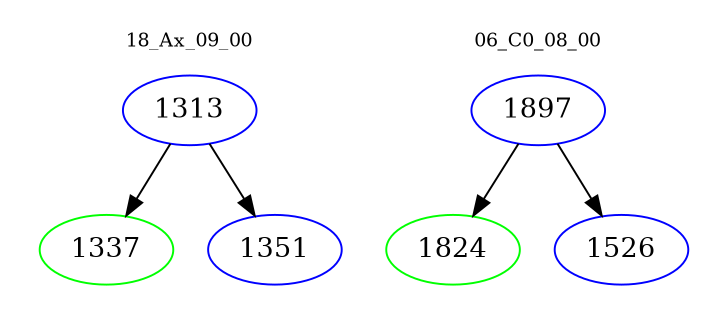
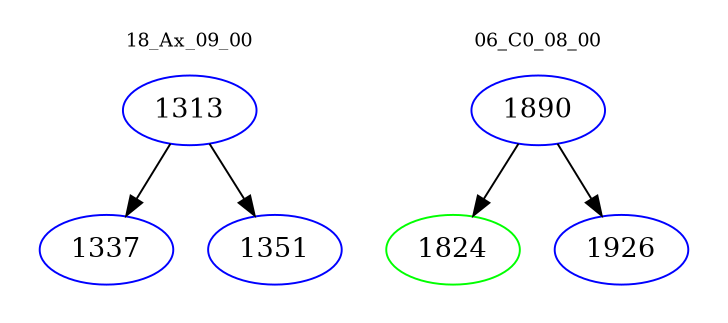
(538, 110) -> (538, 110)
(106, 250) -> (106, 250)
(621, 250) -> (621, 250)
